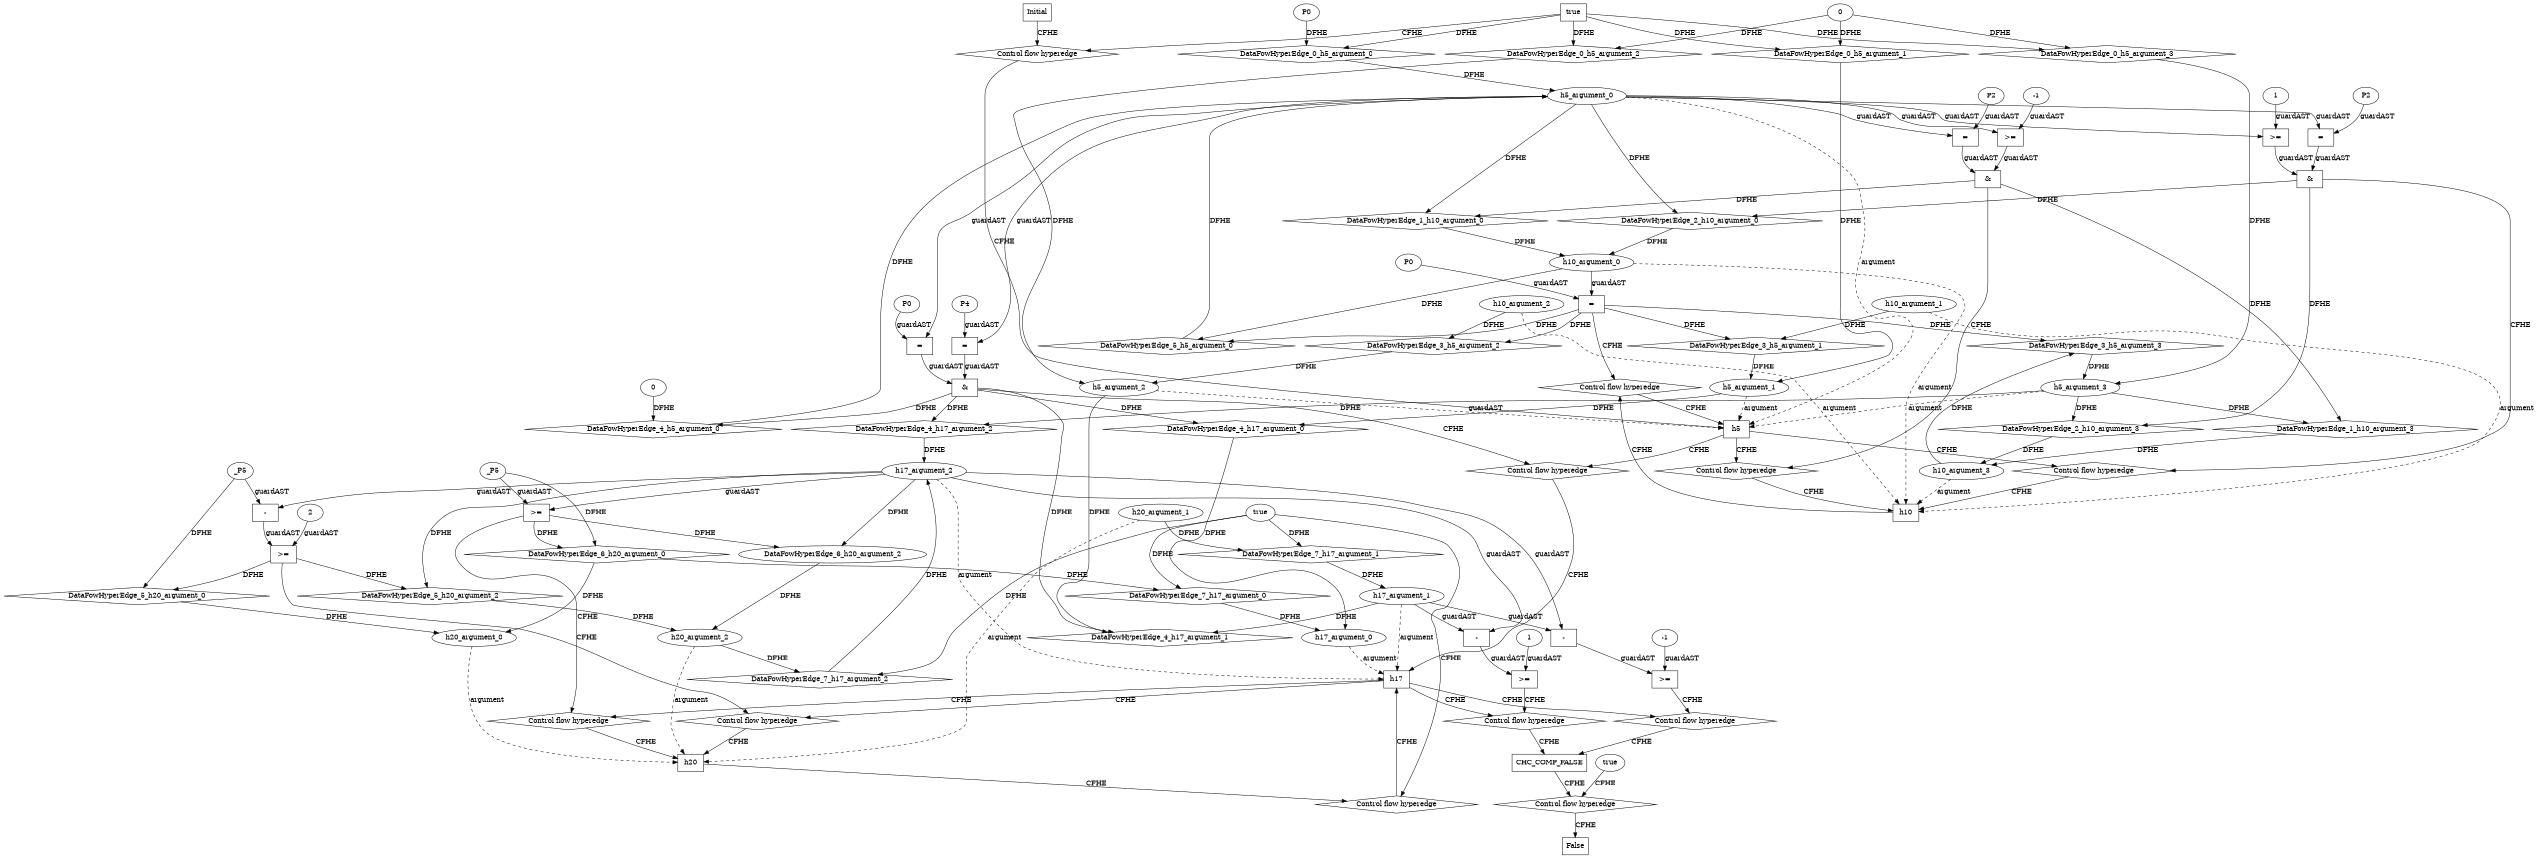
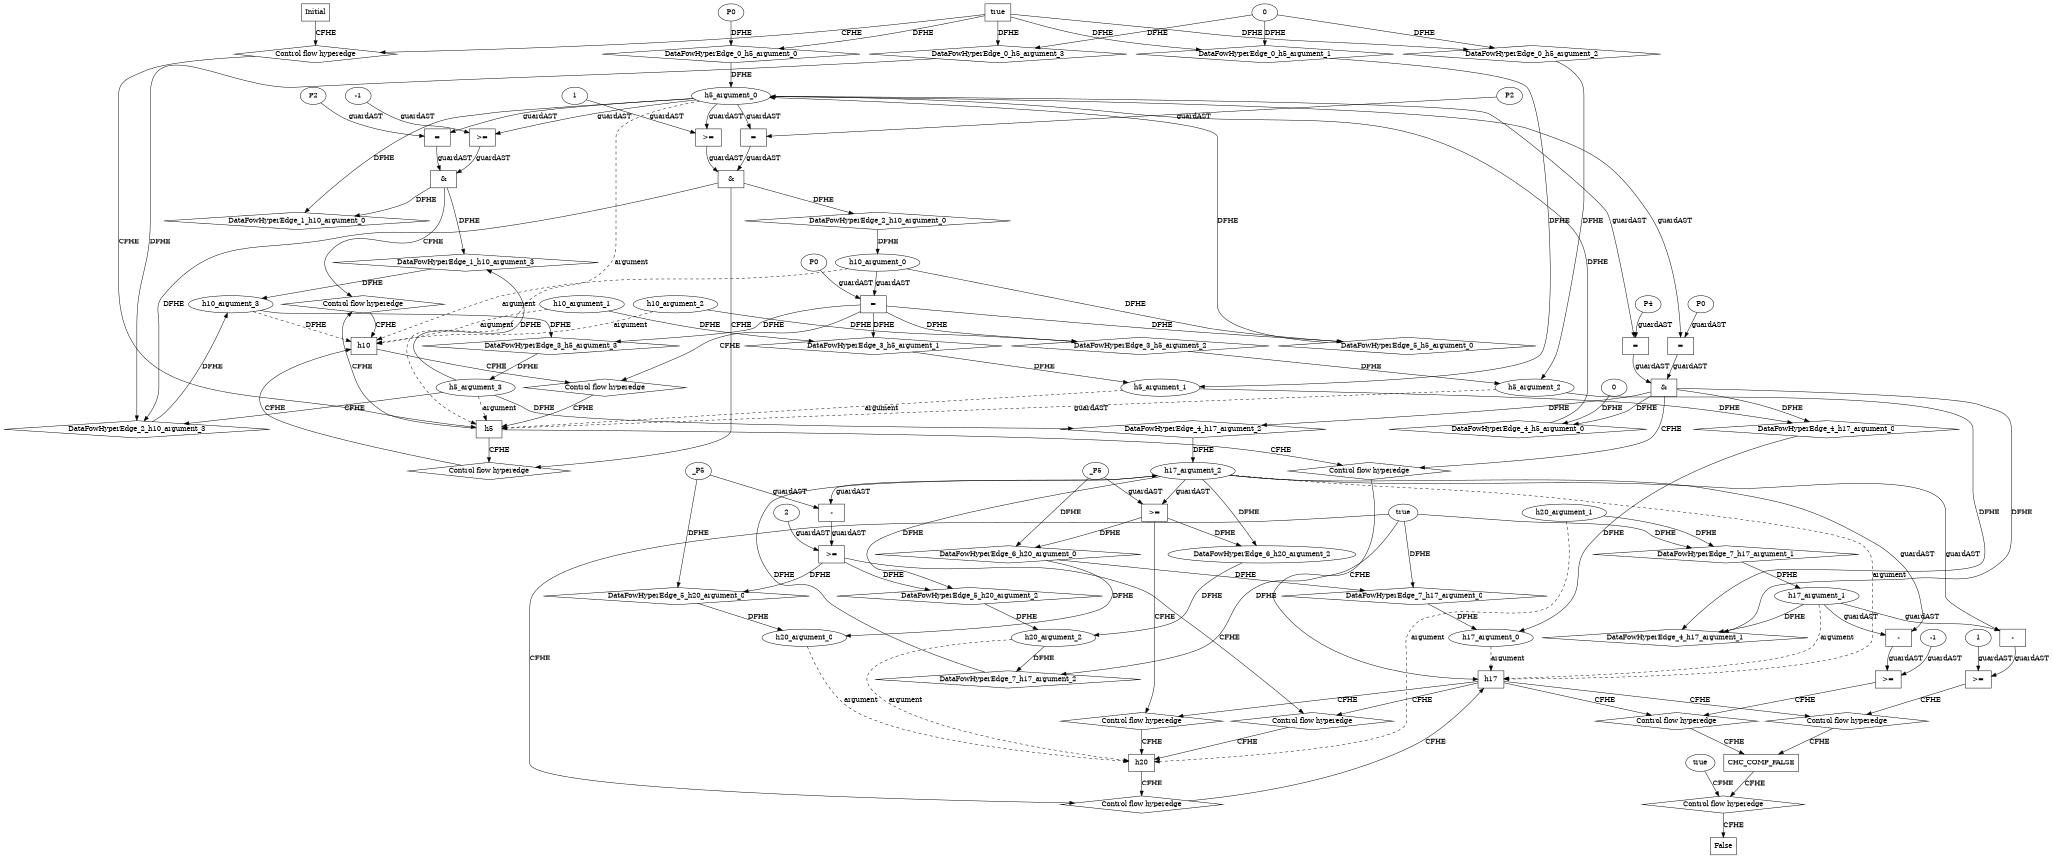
(1628, 161) -> none
(2249, 233) -> (372, 84)
(1501, 241) -> none
(2087, 408) -> (355, 408)
(1954, 492) -> (316, 325)
